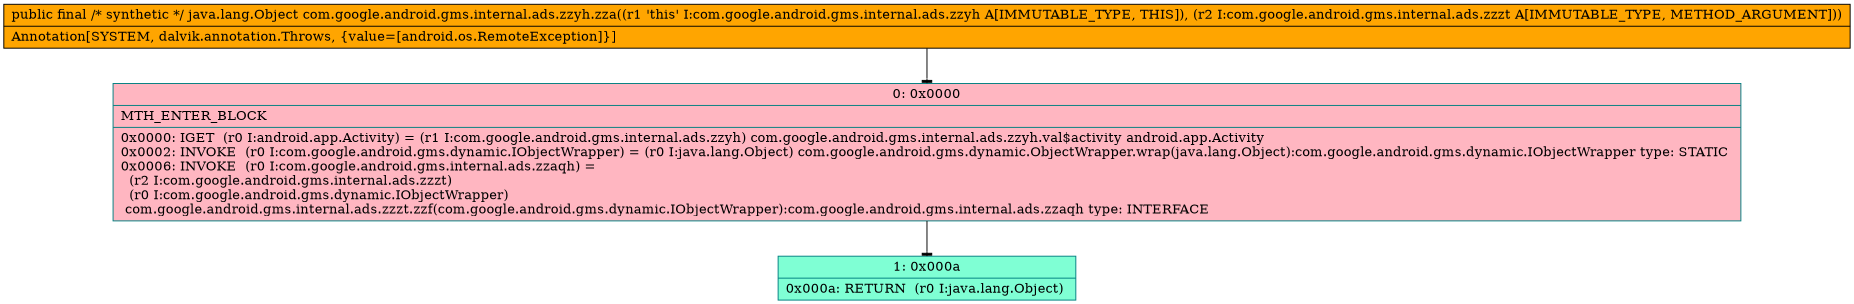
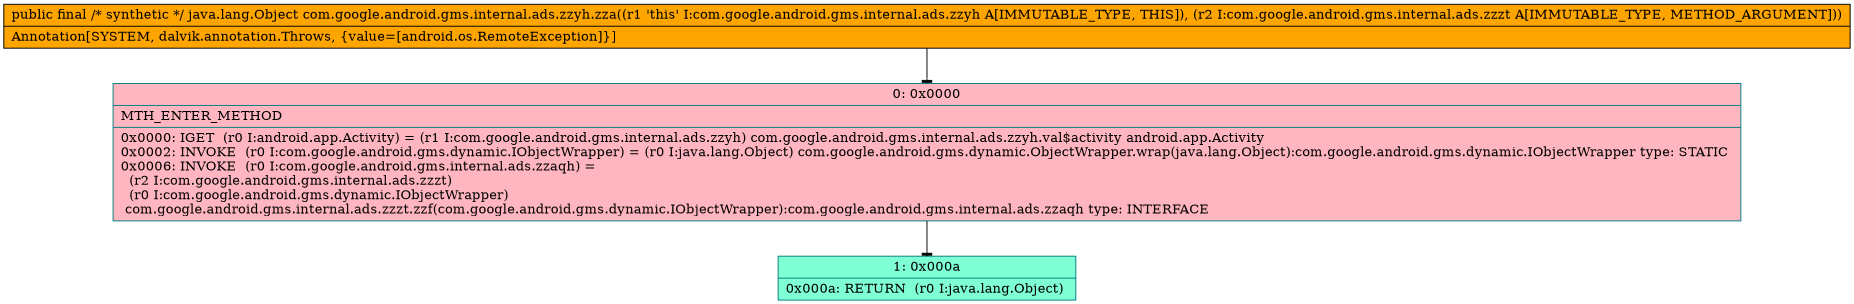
(194, 116) -> (202, 116)
